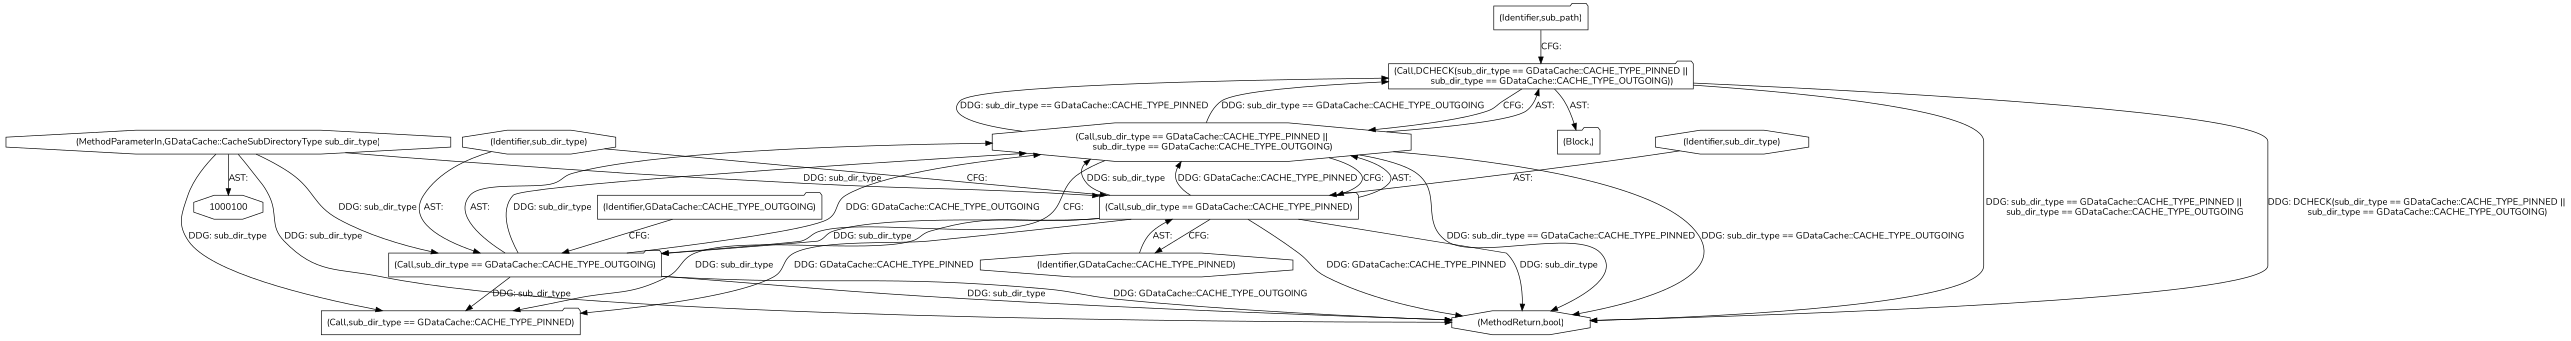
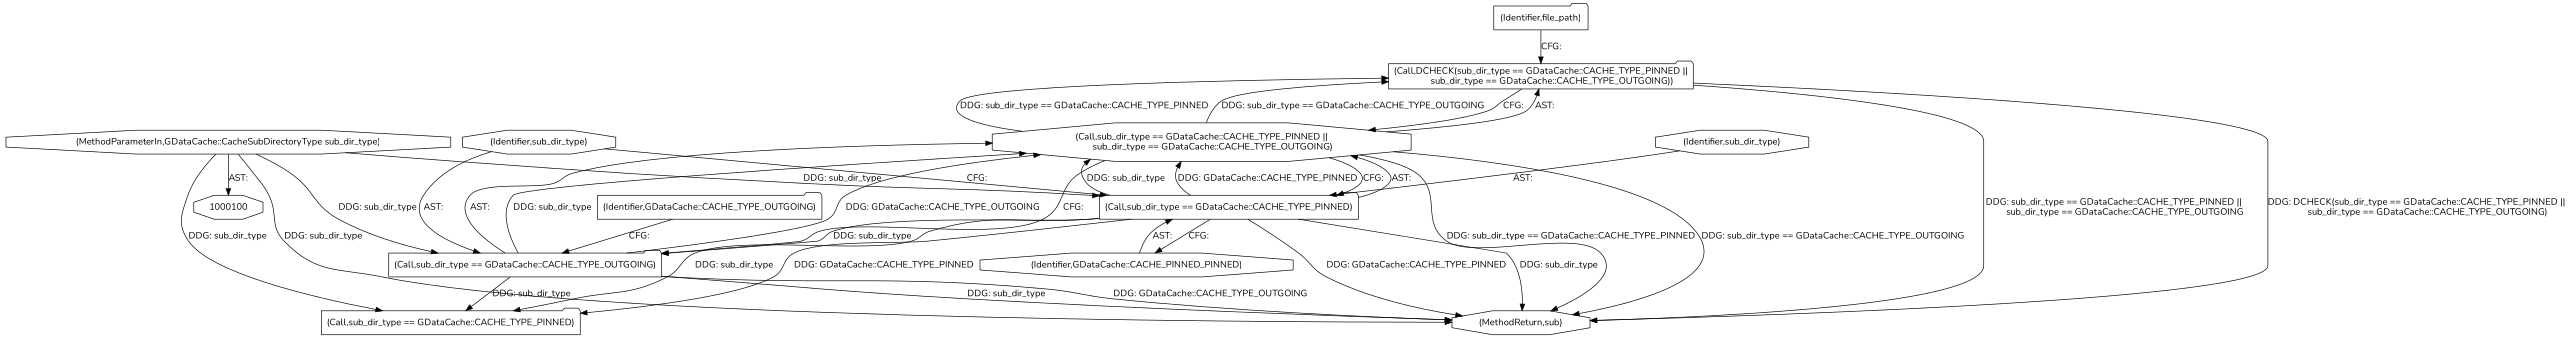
(1541, 18) -> (1541, 18)
(1579, 142) -> none
(1137, 265) -> (1137, 265)
(1521, 323) -> (1521, 323)
